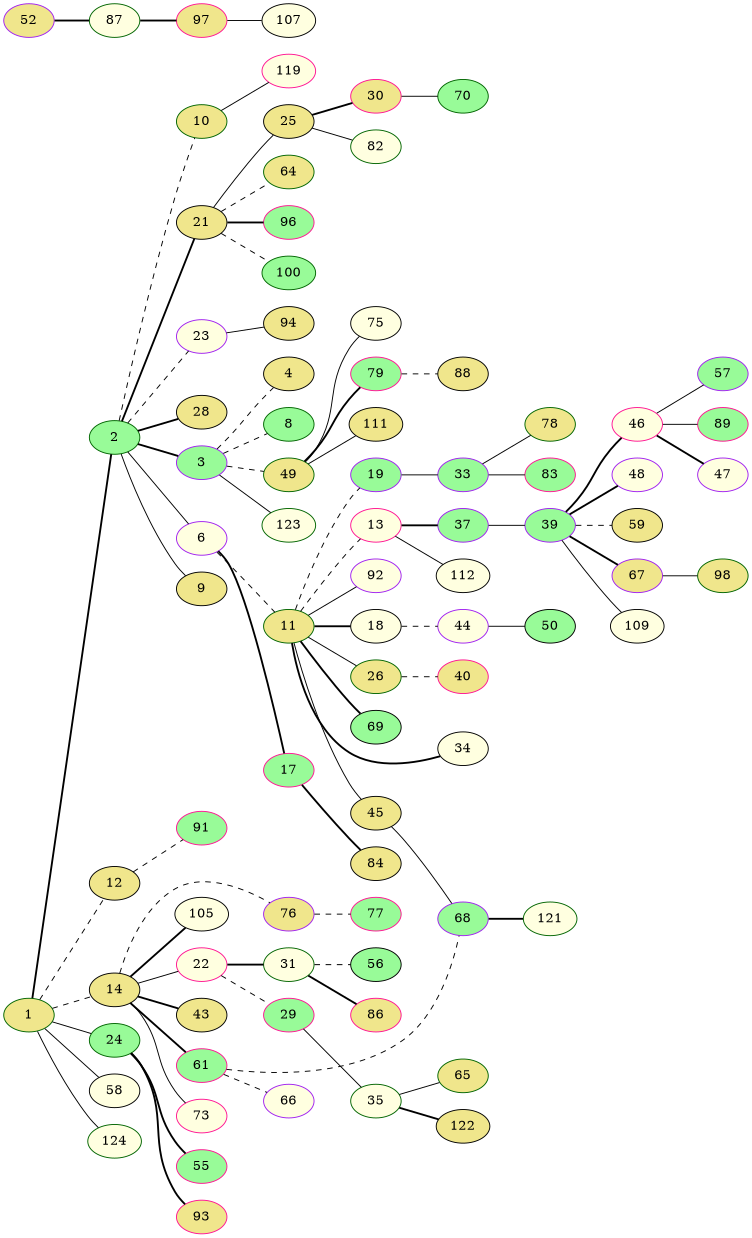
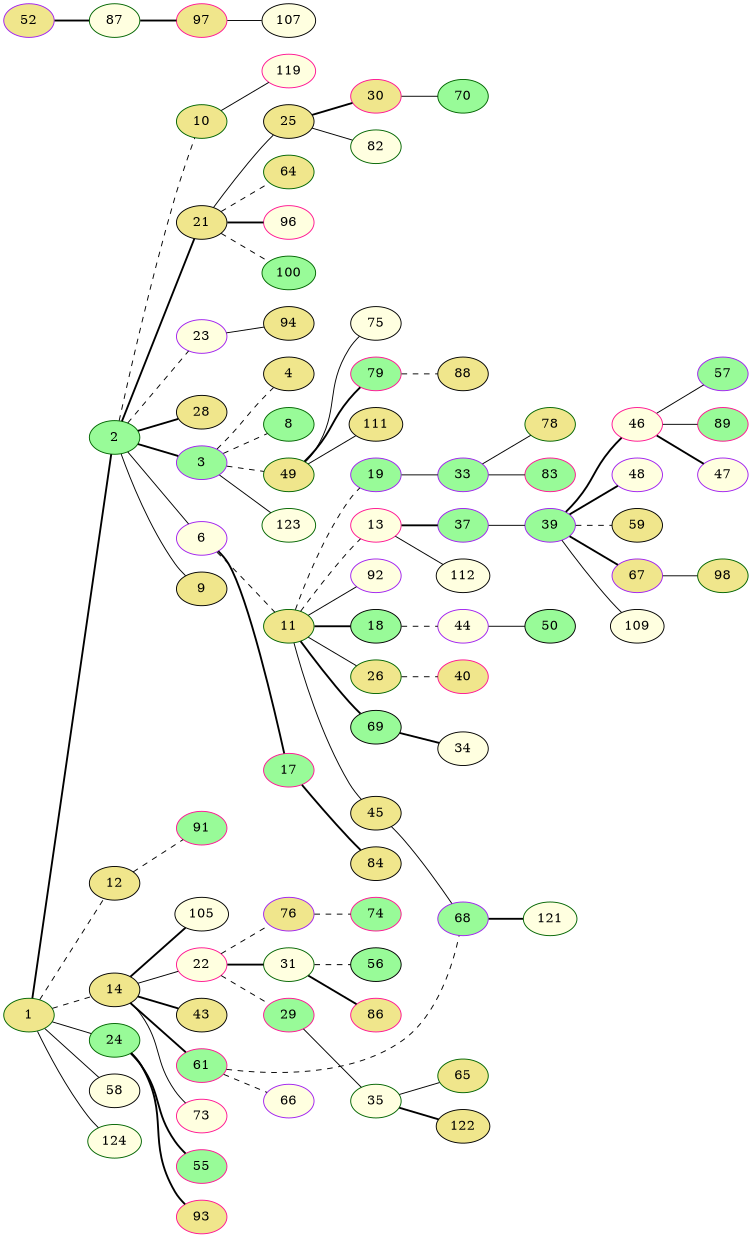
(289, 222) -> (289, 222)
(376, 626) -> (376, 626)
(336, 742) -> (419, 738)
(174, 890) -> (245, 939)
(376, 914) -> (376, 914)
